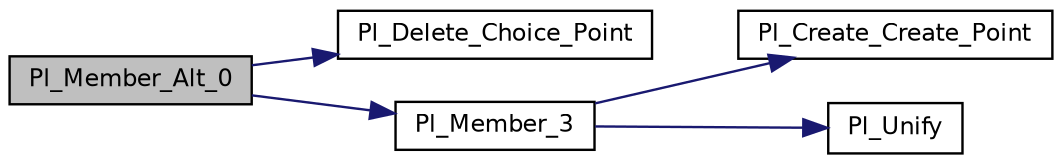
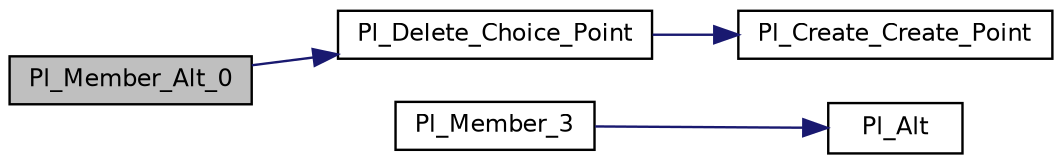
(683, 83) -> (683, 35)
(311, 103) -> none
(895, 128) -> (895, 128)
